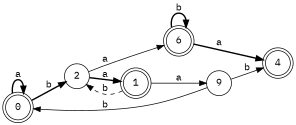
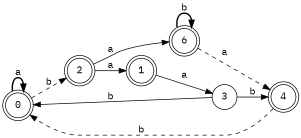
(225, 51) -> (231, 67)
(77, 76) -> (80, 71)
(102, 79) -> (107, 71)
(219, 83) -> (225, 97)
(46, 93) -> (46, 90)
(107, 94) -> none
none -> (157, 135)
